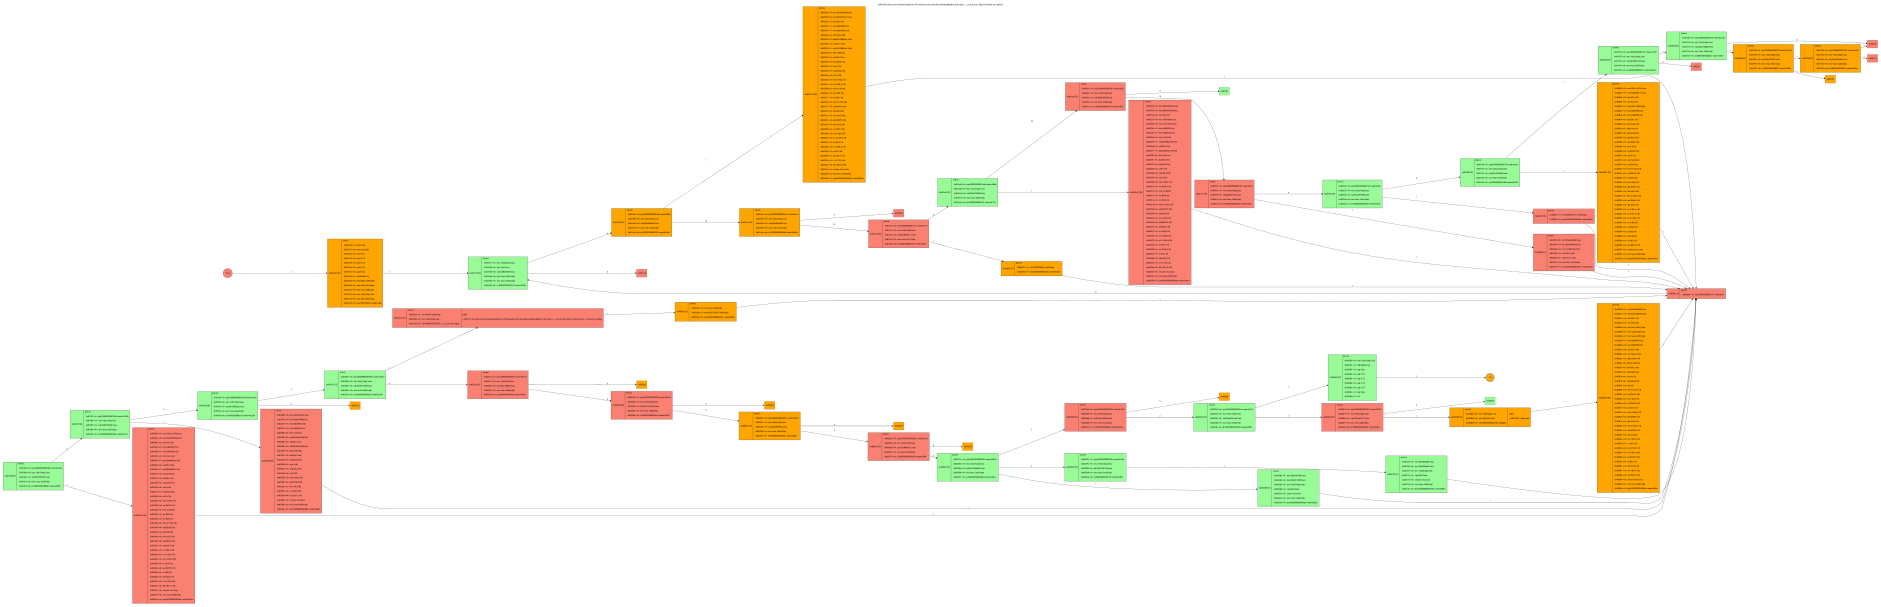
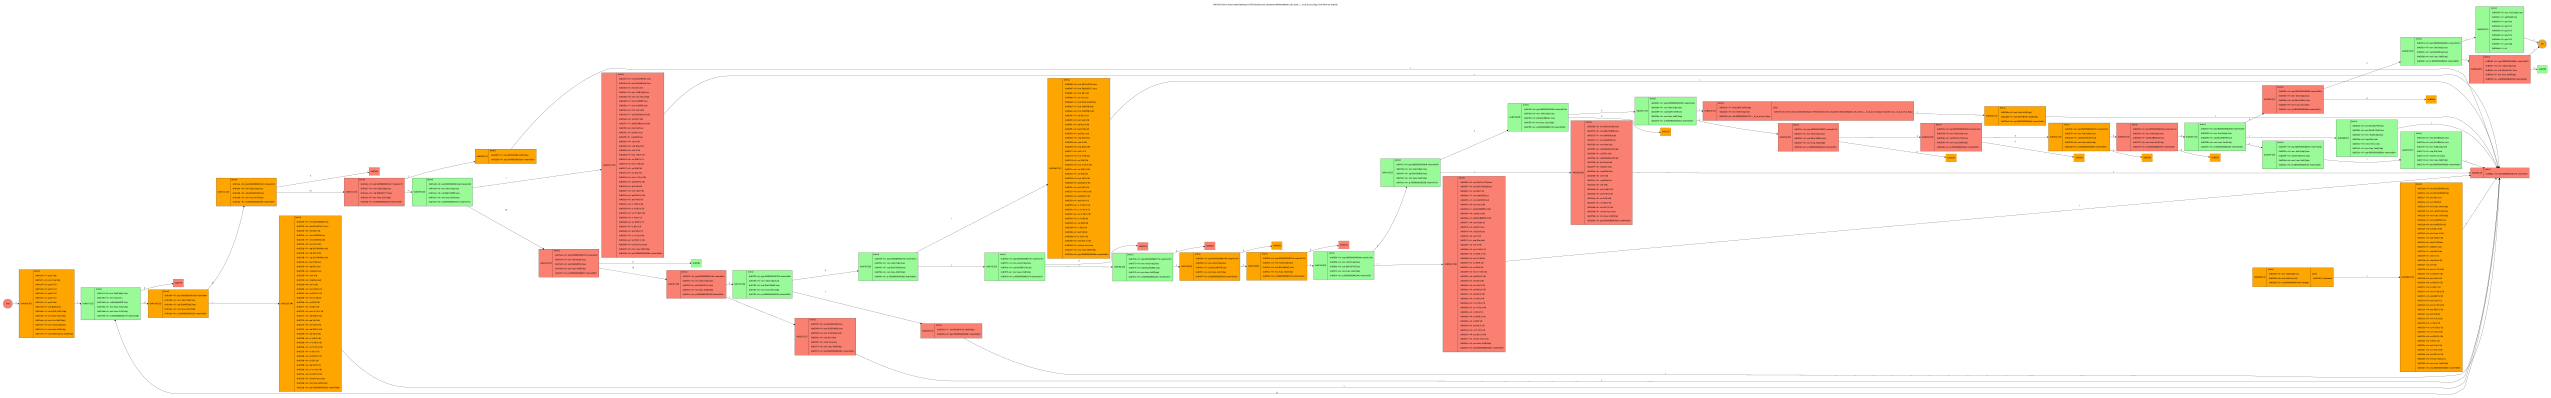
(1863, 47) -> (1310, 266)
(1416, 417) -> (2533, 52)
